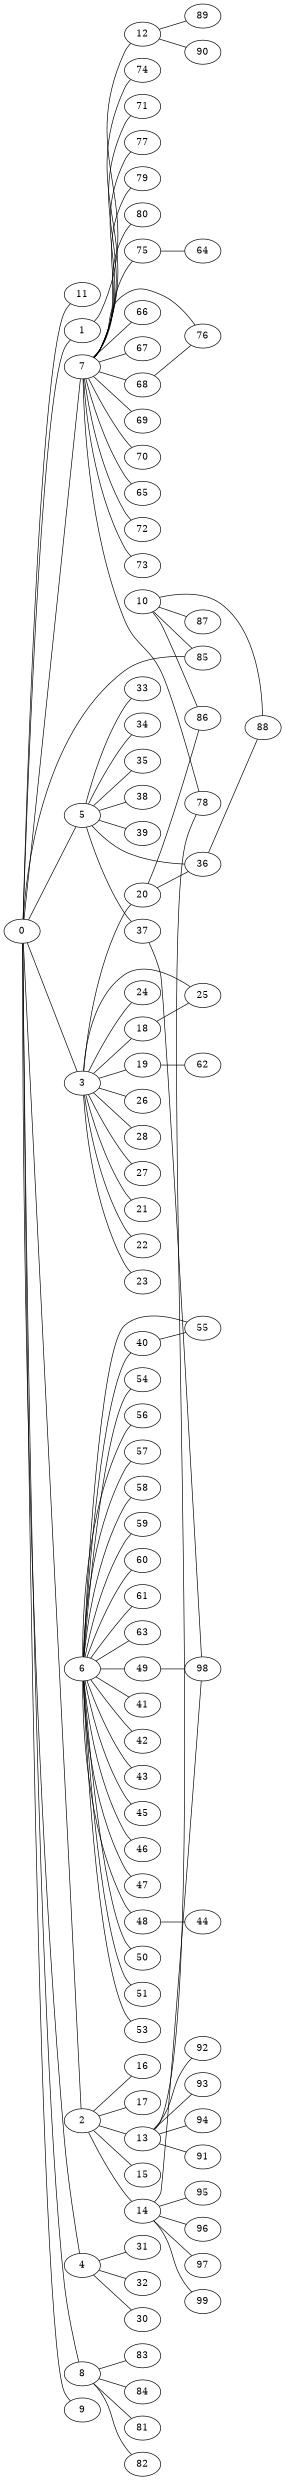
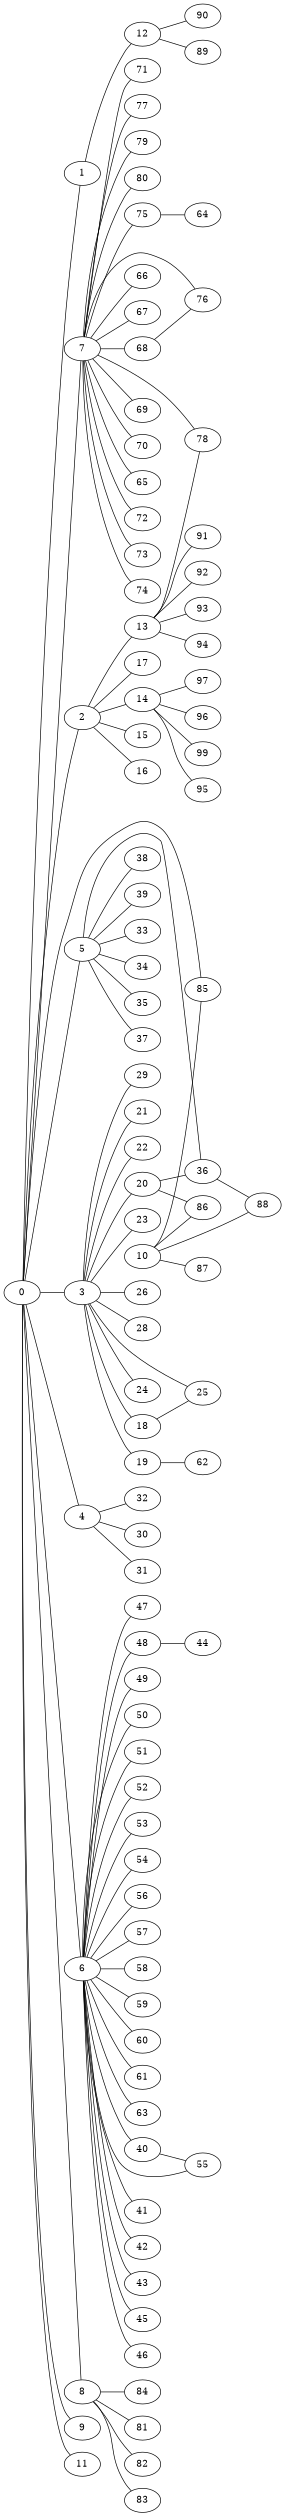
(143, 1174) -> (143, 1076)
none -> (52, 1631)
(203, 1669) -> none
none -> (143, 1788)
